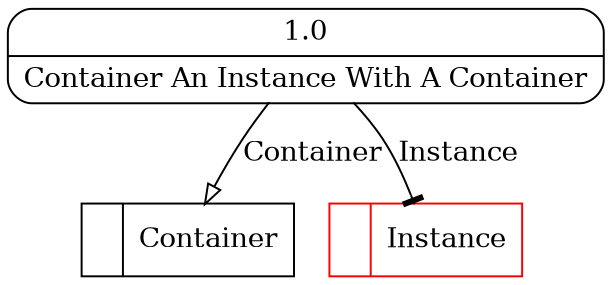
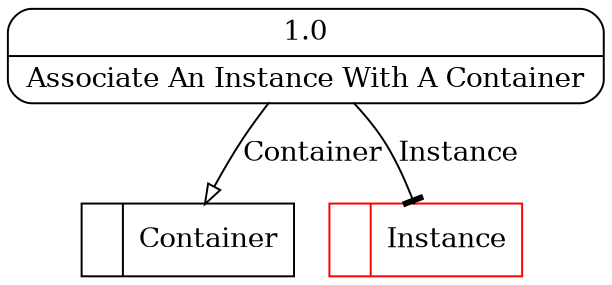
(306, 79) -> (306, 79)
